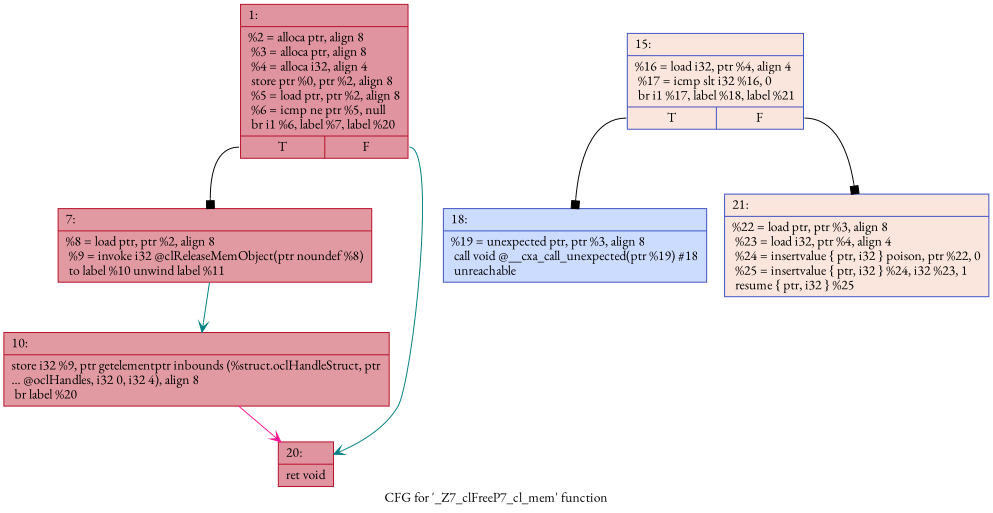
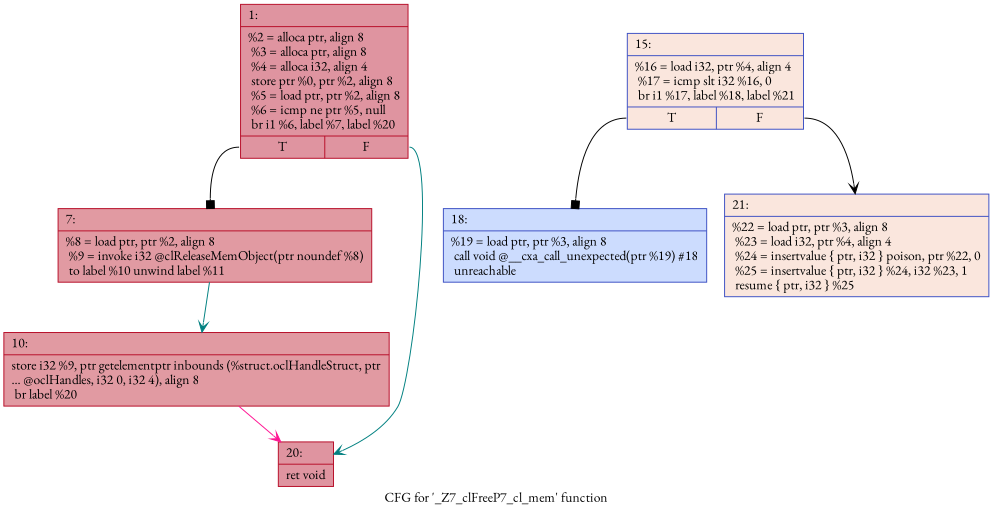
(840, 141) -> (840, 141)
(548, 242) -> (529, 242)
